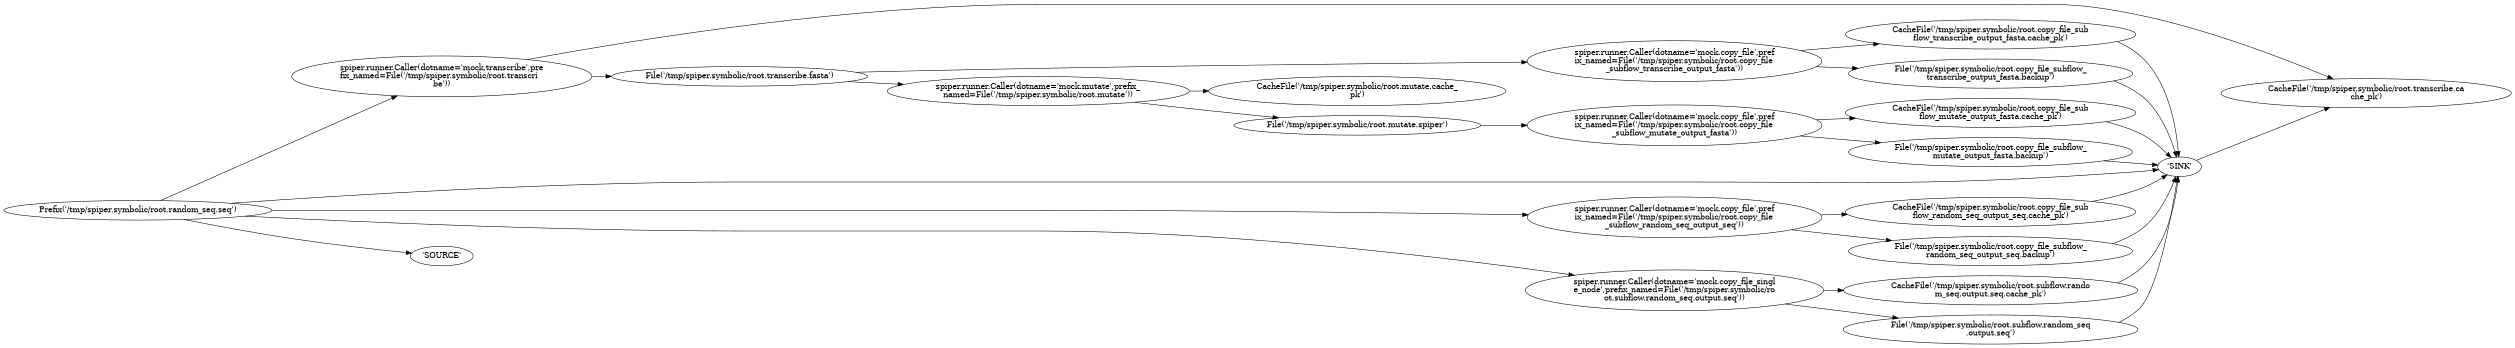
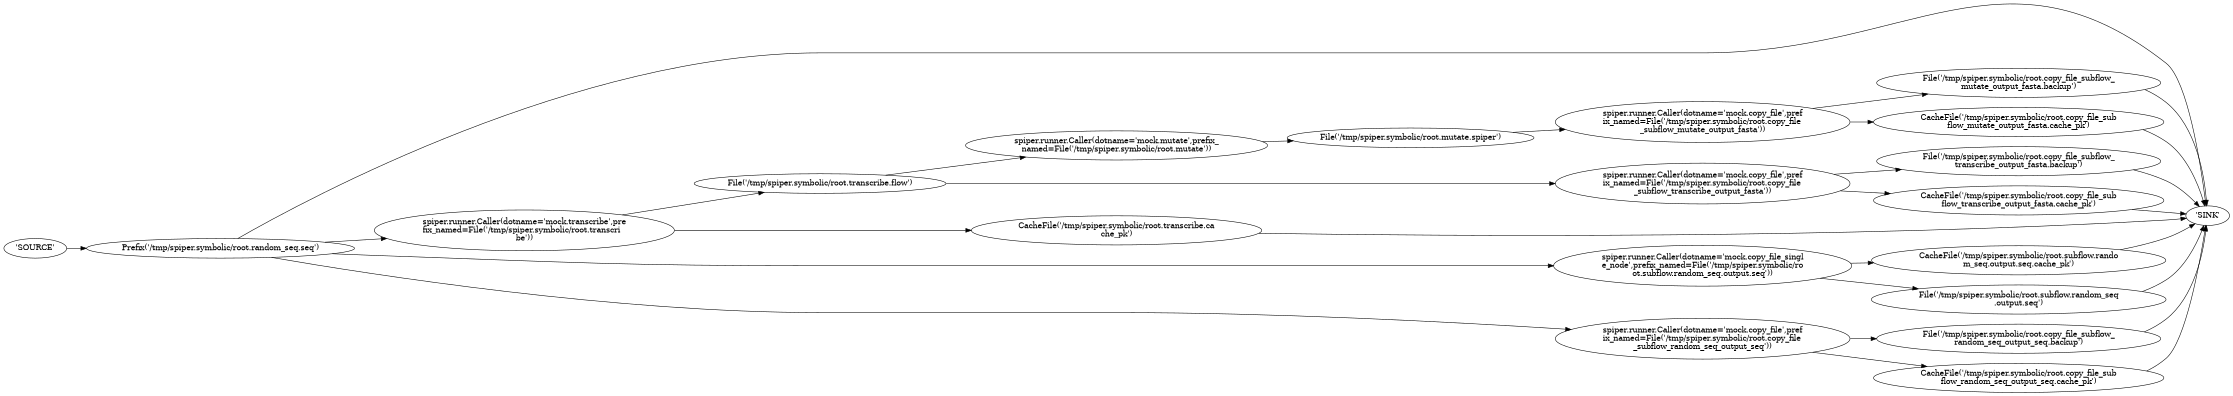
(740, 76) -> (820, 184)
(1357, 91) -> none
(2261, 135) -> (1720, 234)
(295, 239) -> (74, 248)
